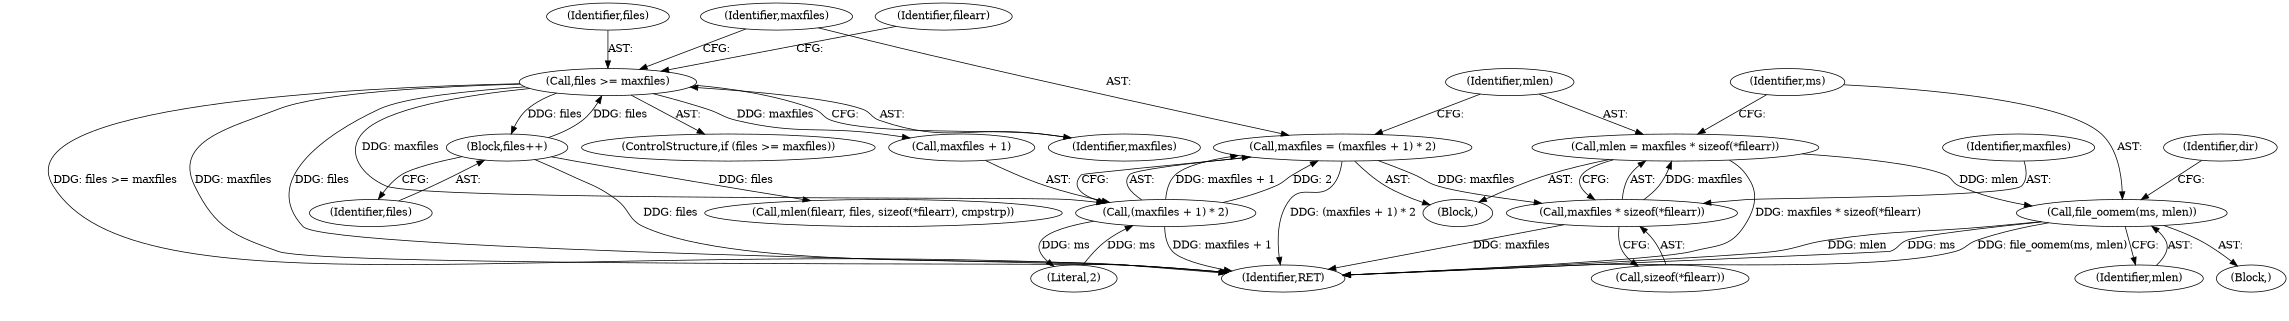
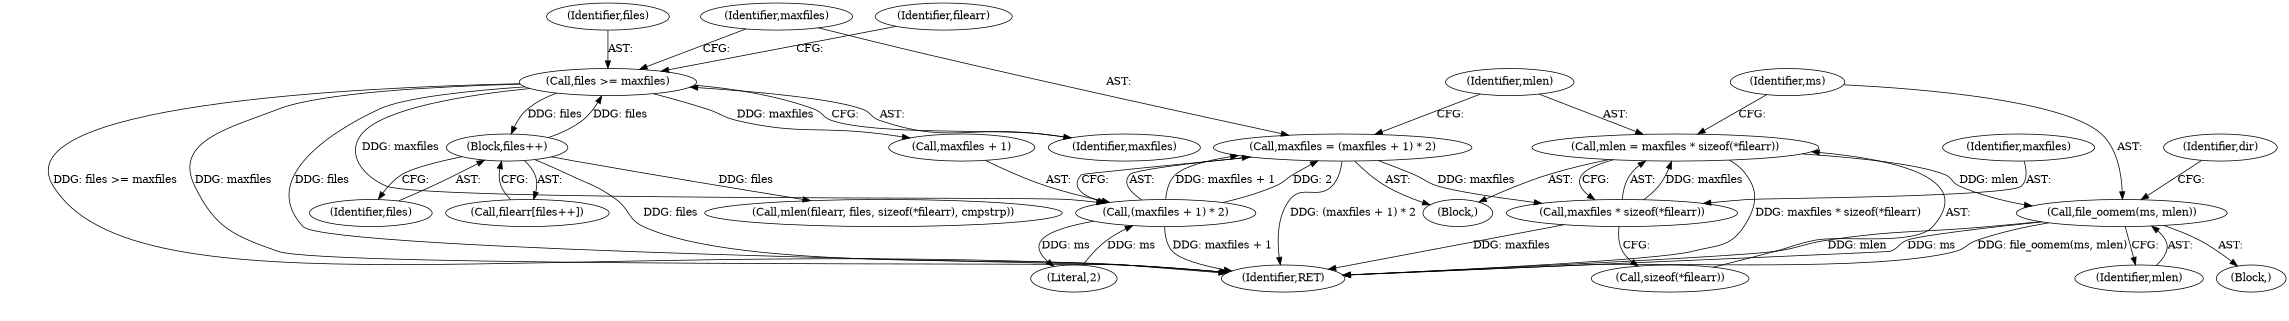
(728, 148) -> none
none -> (527, 213)
(1658, 247) -> (1898, 238)
